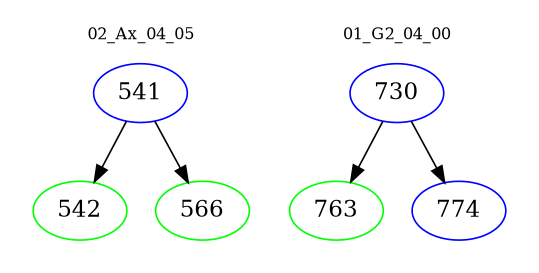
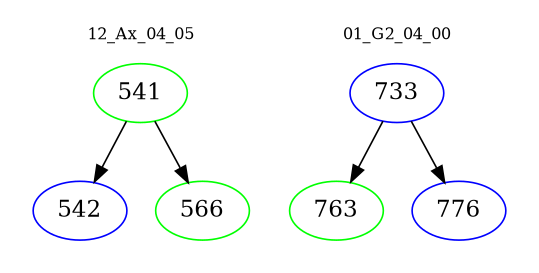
(141, 35) -> (141, 35)
(140, 93) -> (140, 93)
(397, 93) -> (397, 93)
(80, 211) -> (80, 211)
(459, 211) -> (459, 211)
